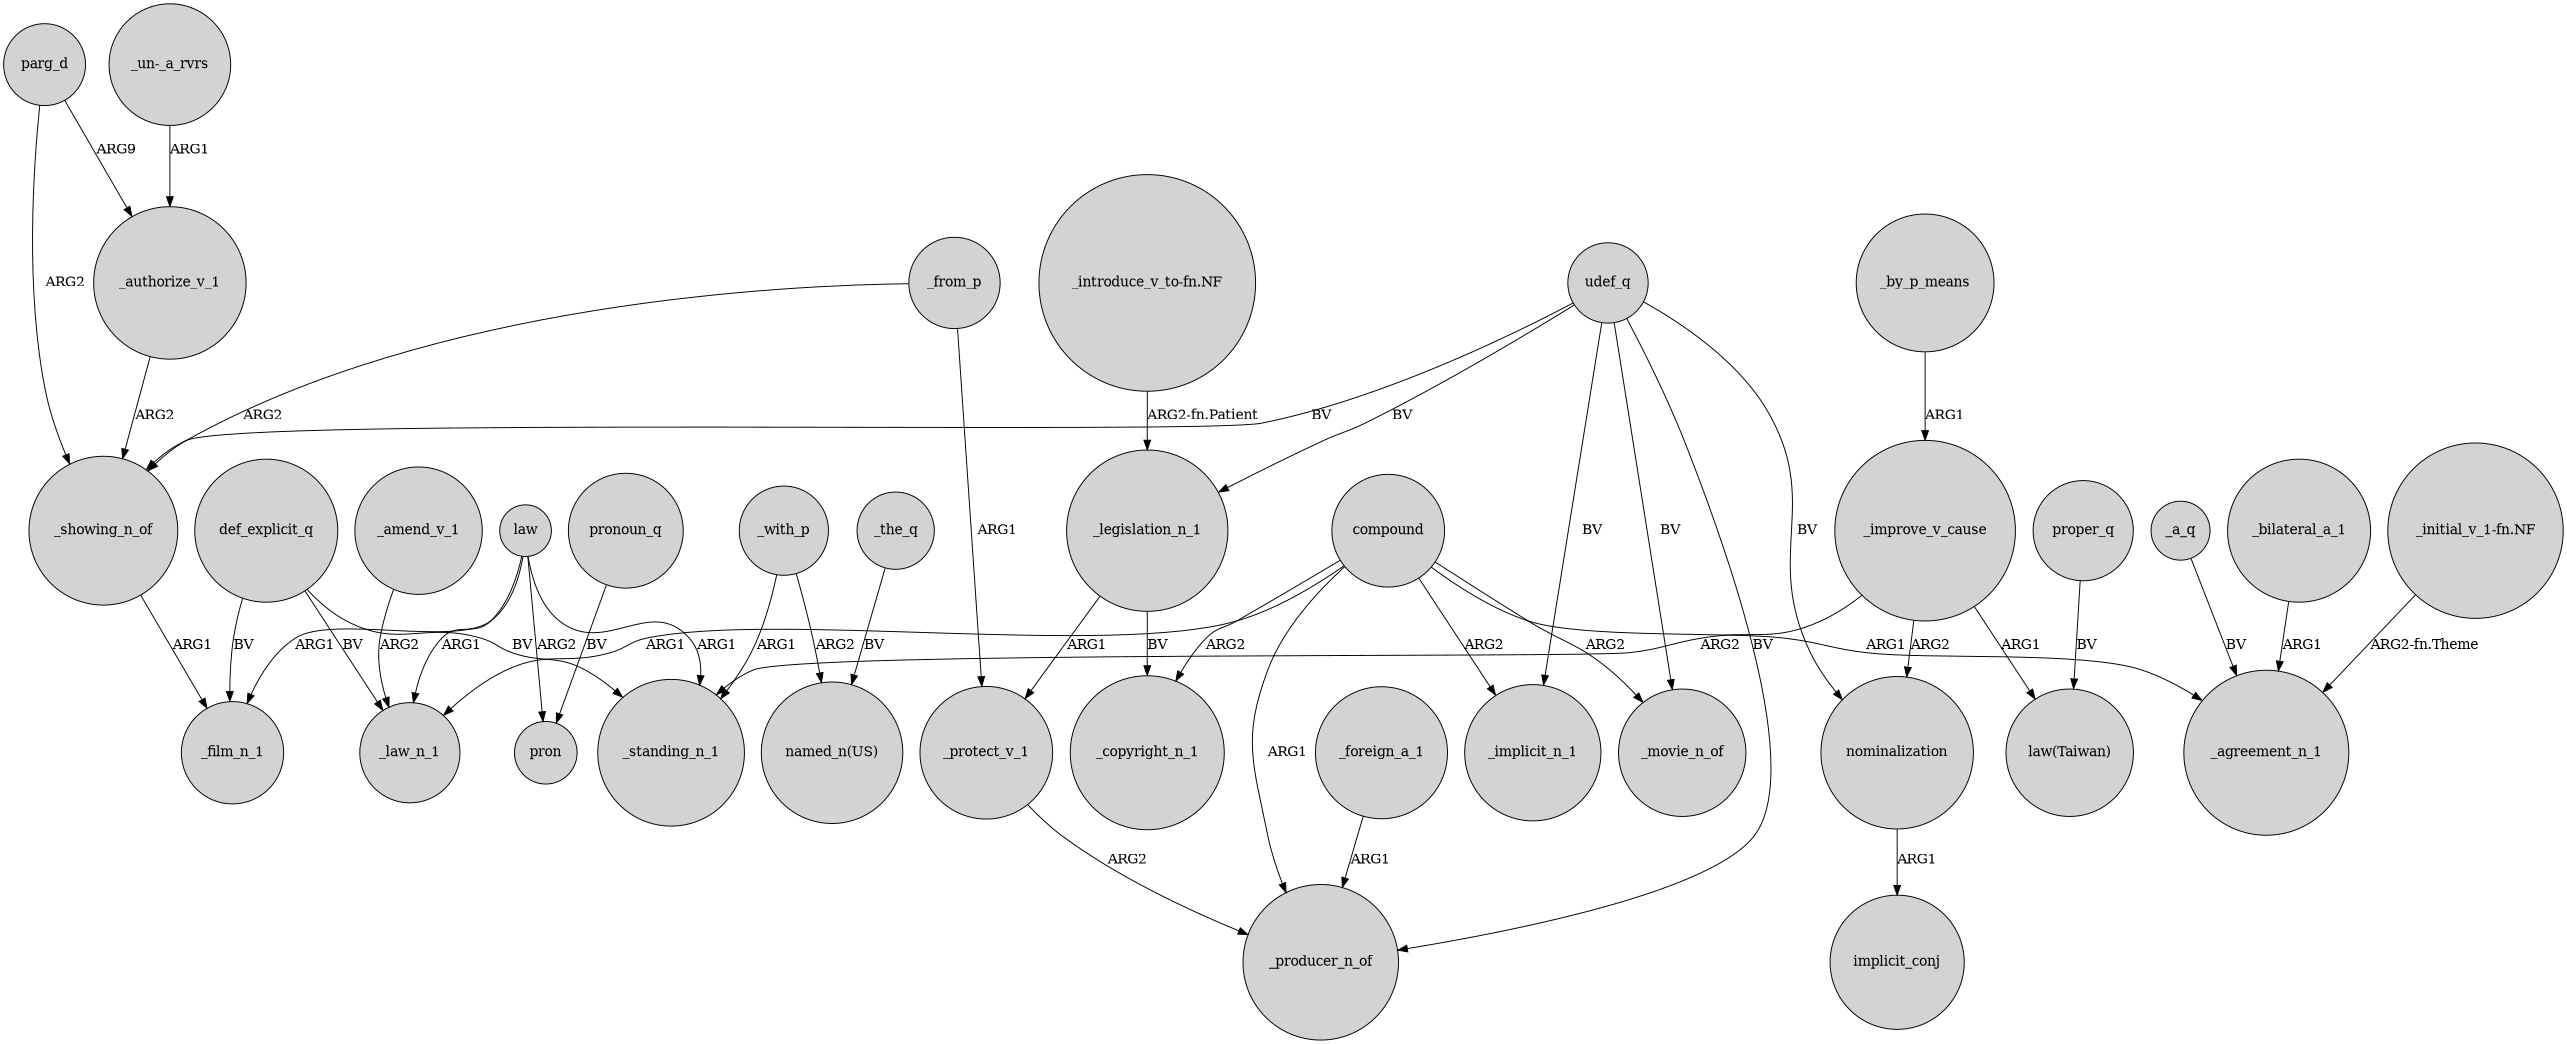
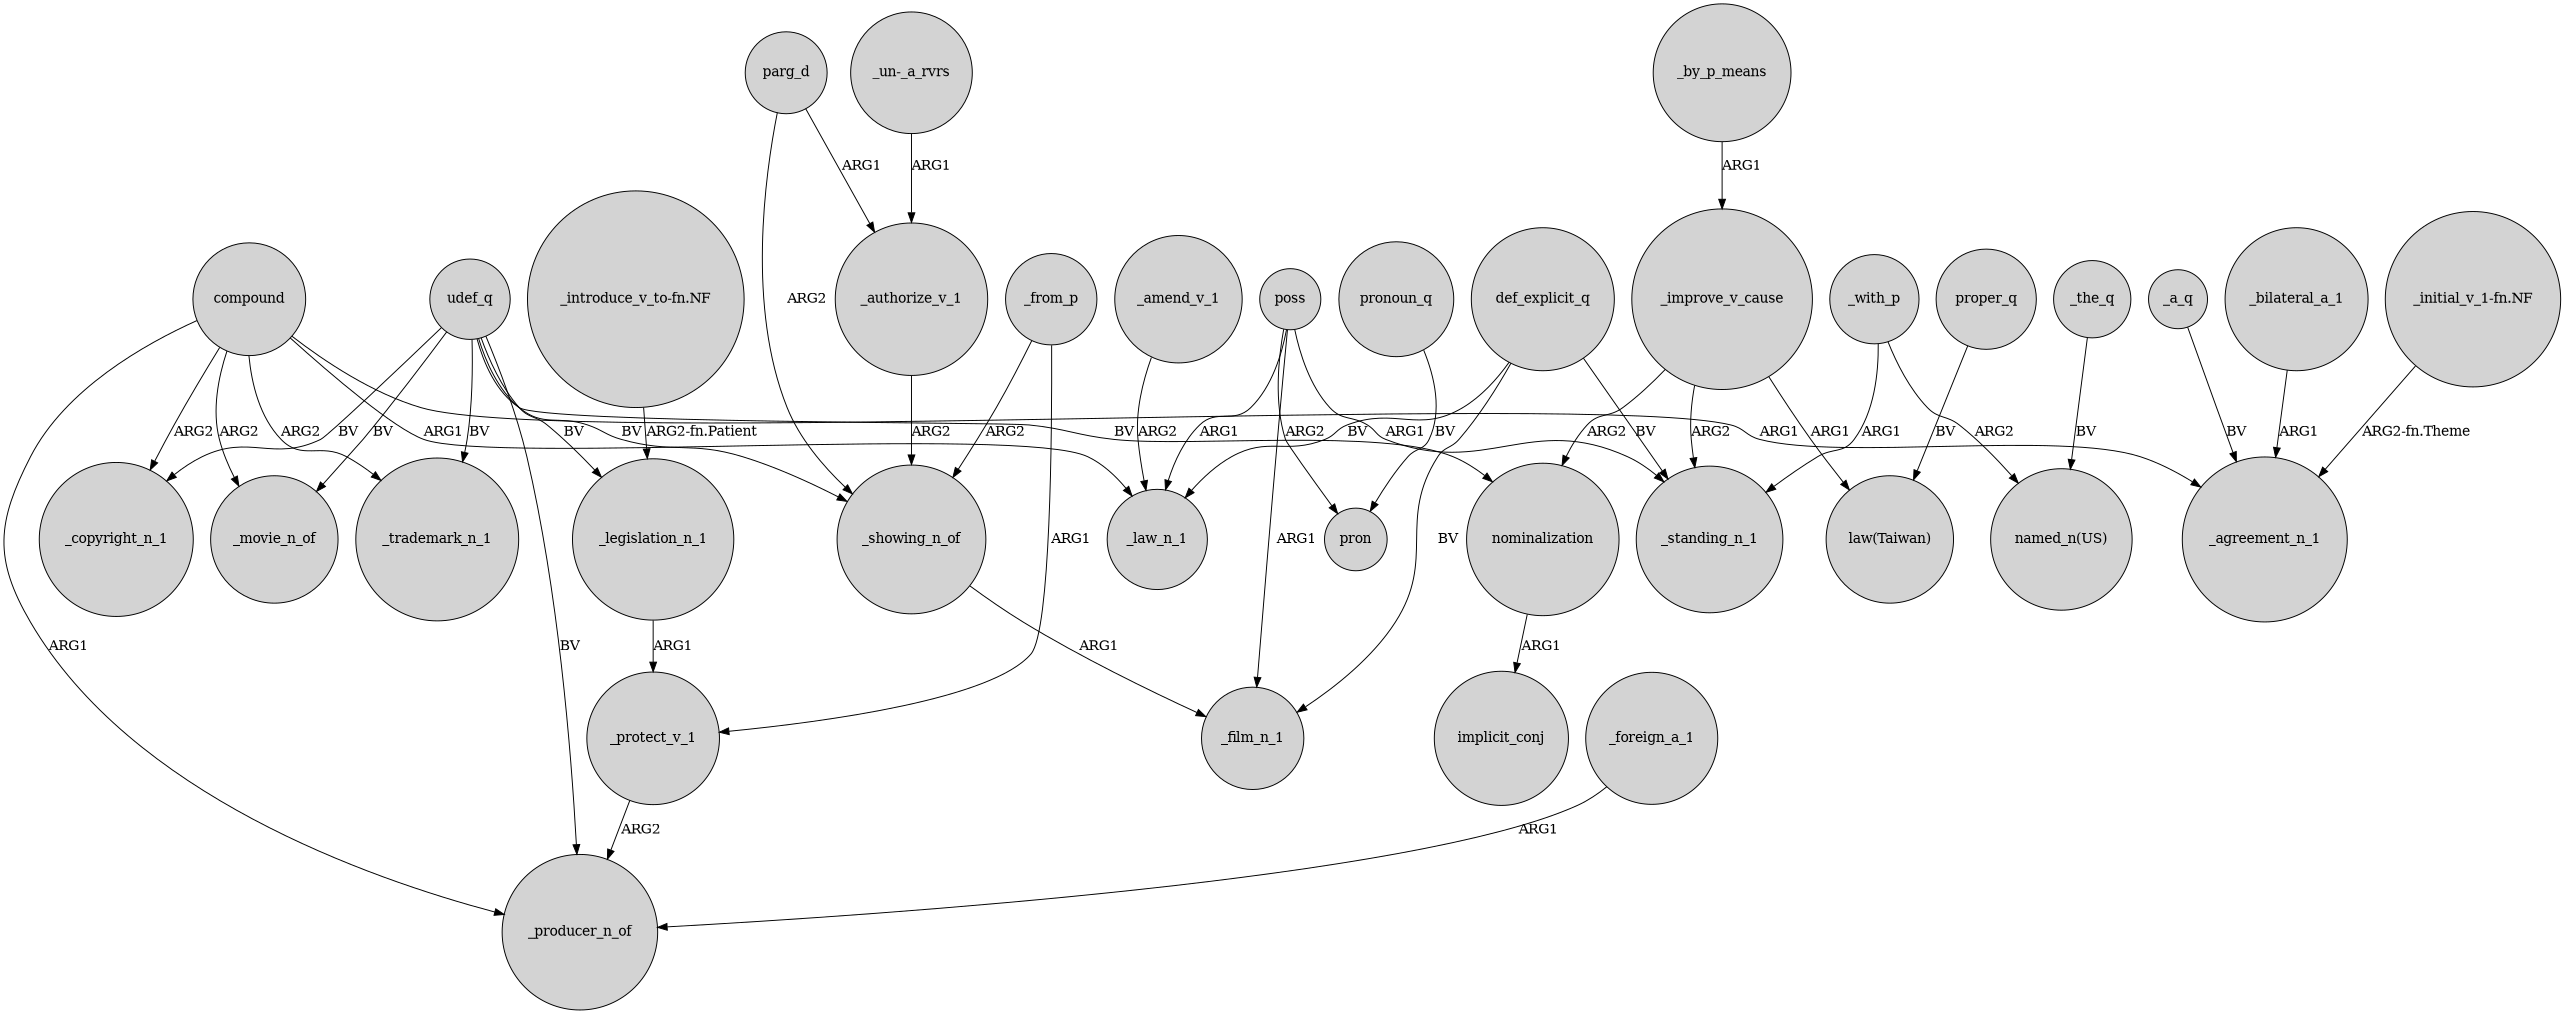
(116, 150) -> (862, 166)
(526, 531) -> (1290, 299)
(1147, 640) -> (325, 436)
(1533, 753) -> (437, 539)
